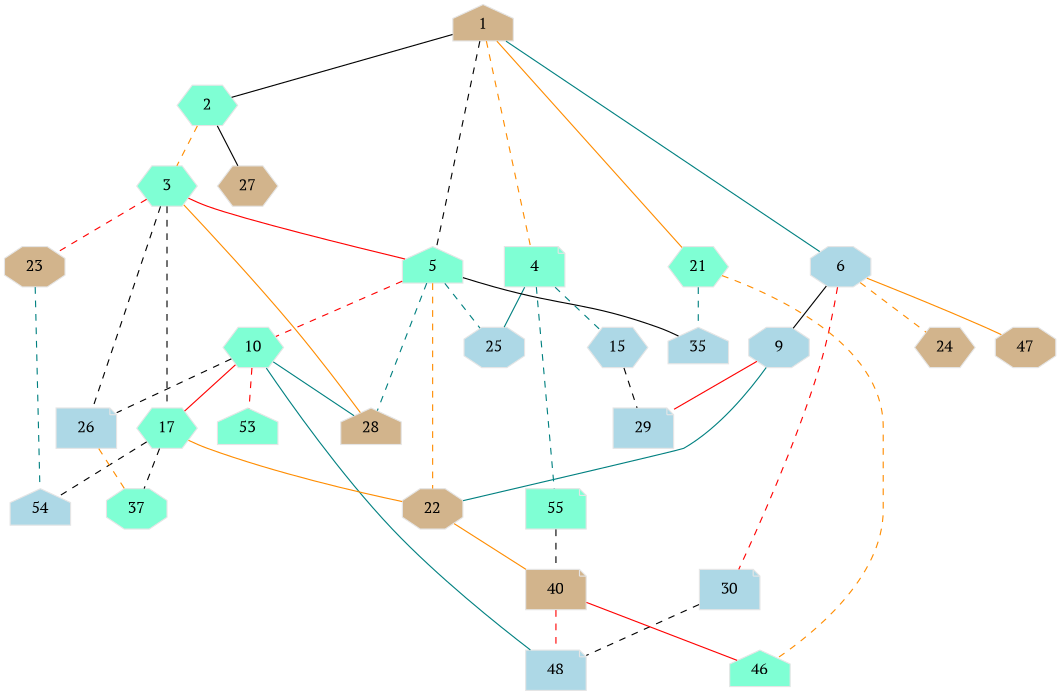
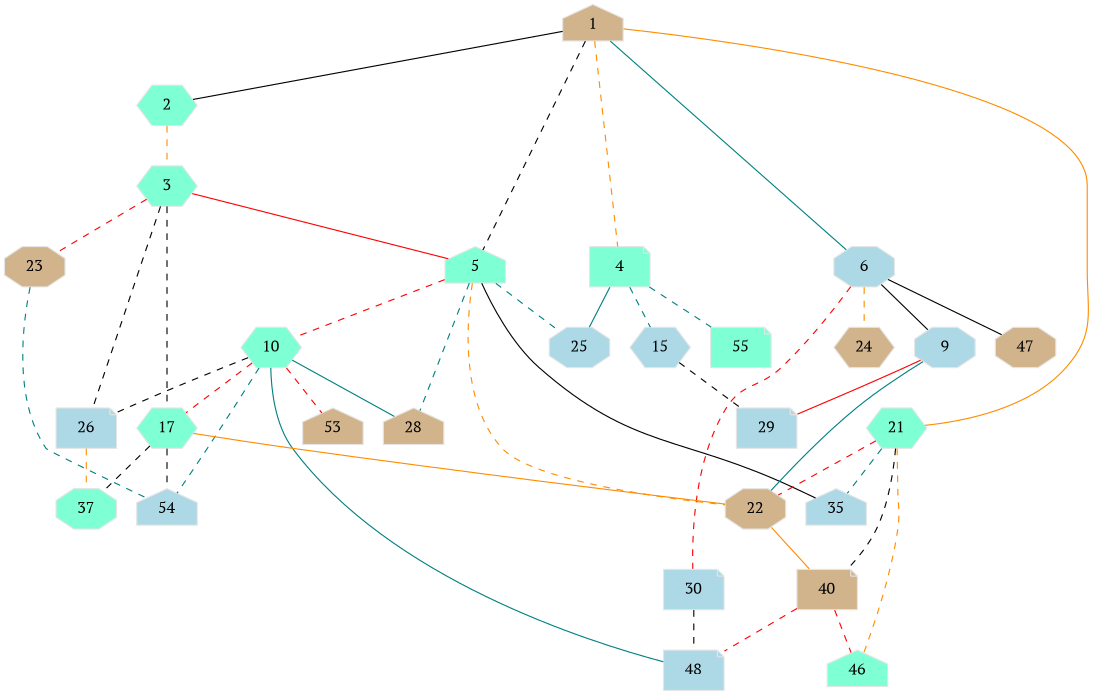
(248, 186) -> none
(275, 306) -> none
(934, 306) -> (945, 307)
(210, 388) -> (219, 388)
none -> (221, 428)
(248, 428) -> (333, 428)
none -> (827, 468)
(556, 549) -> (883, 514)
(662, 631) -> (843, 631)
